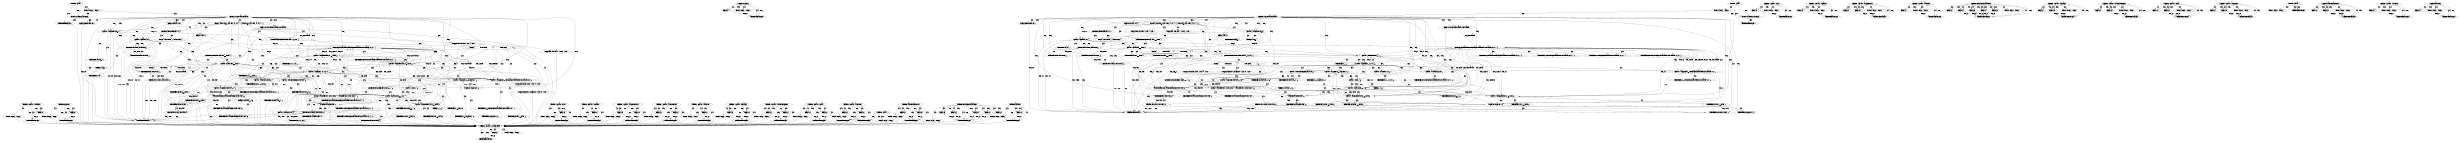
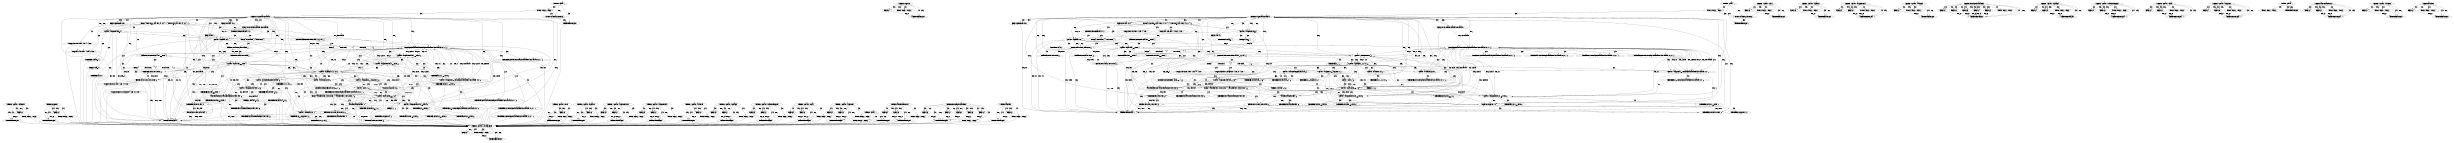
(300, 70) -> (305, 78)
